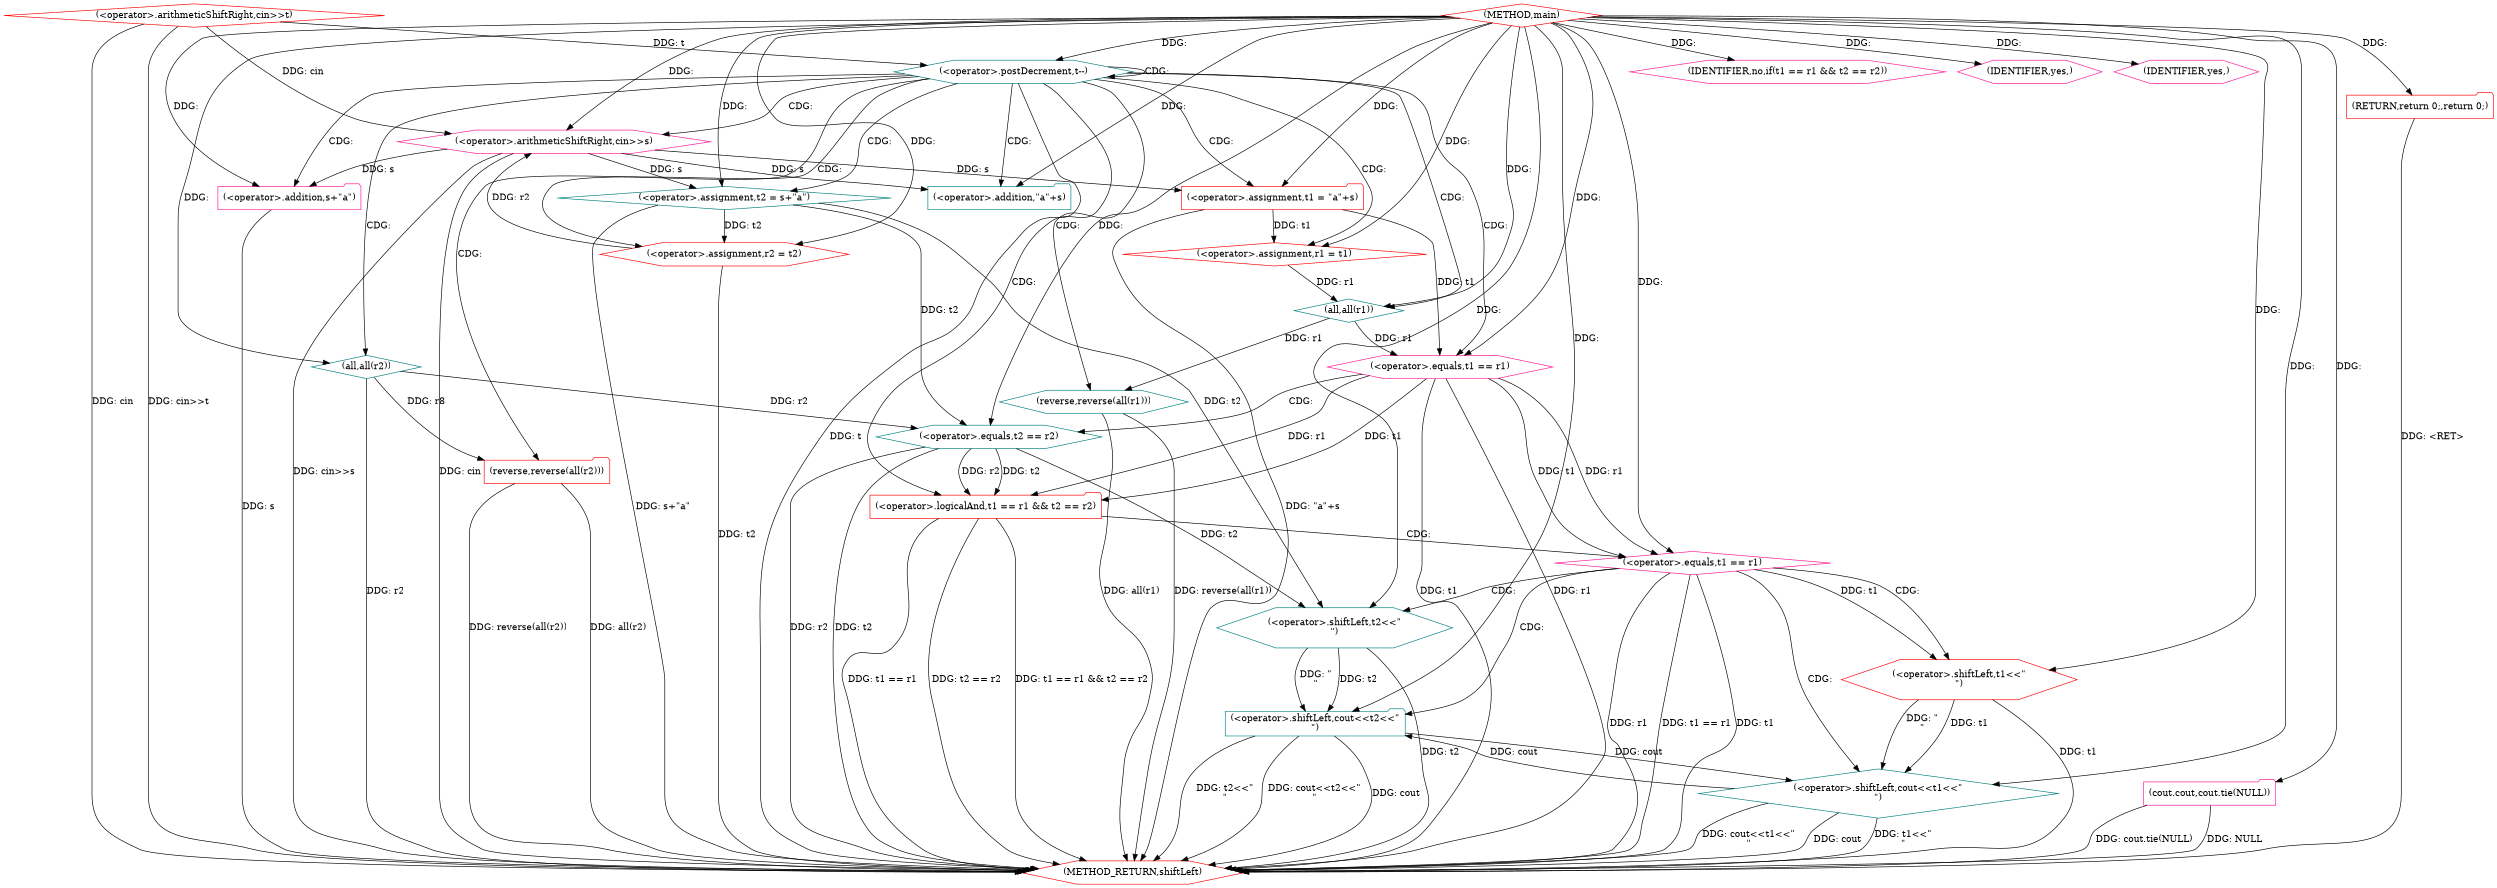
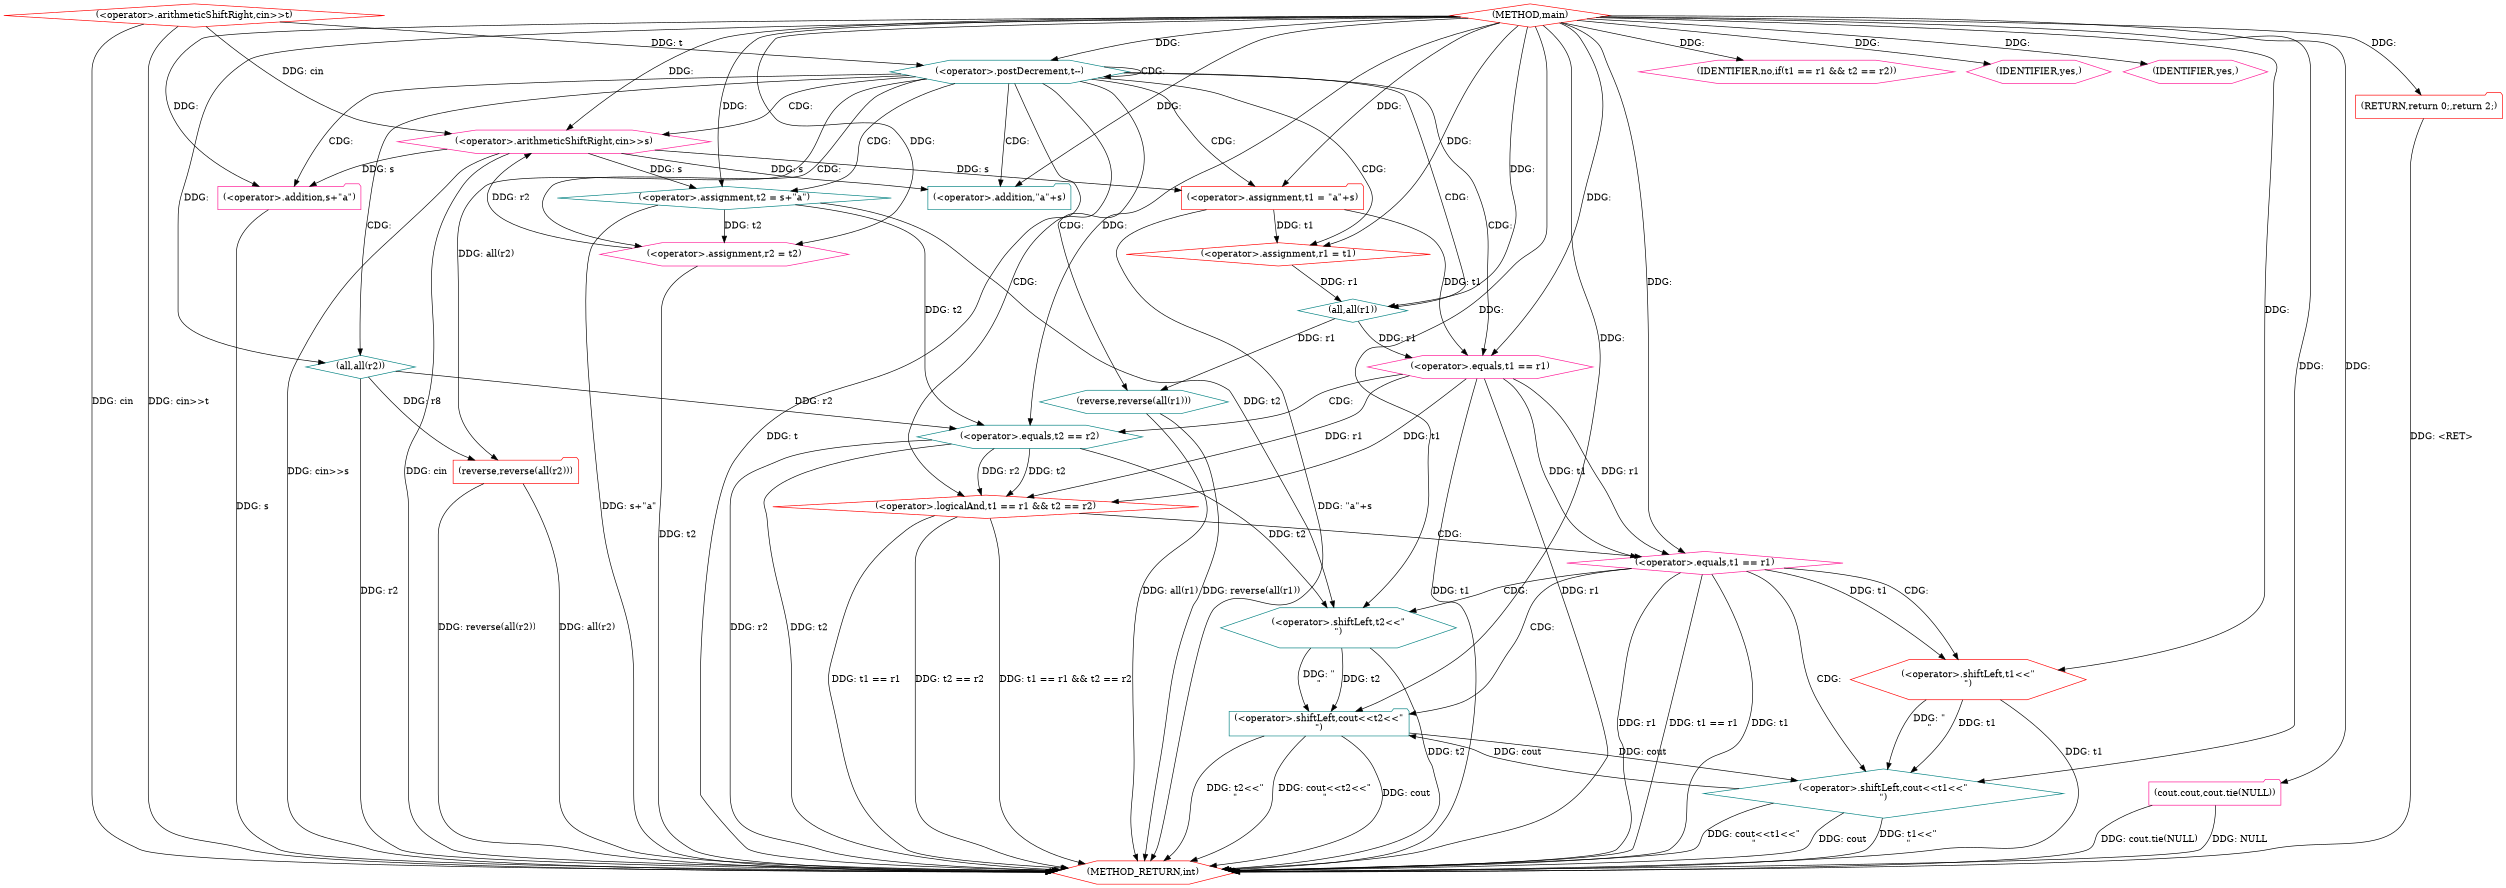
(2420, 107) -> (2429, 107)
(472, 254) -> (486, 254)
(724, 254) -> (724, 254)
(986, 507) -> (986, 507)
(1133, 873) -> (1143, 873)
